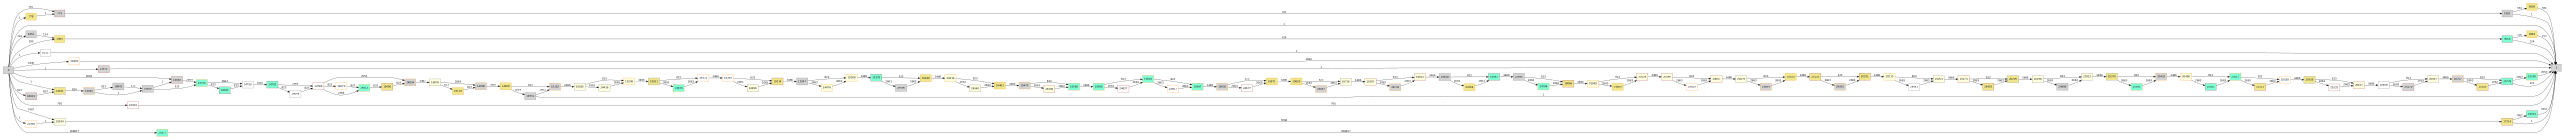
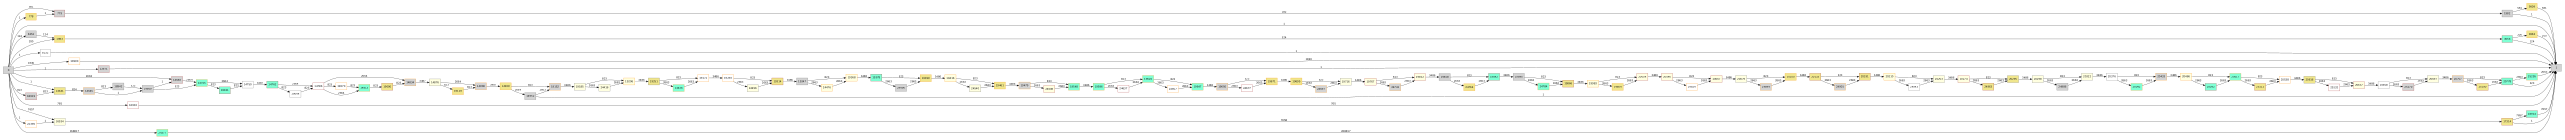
(2112, 77) -> (2112, 77)
